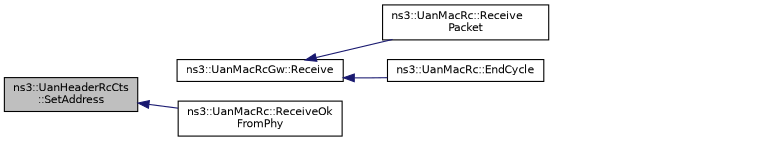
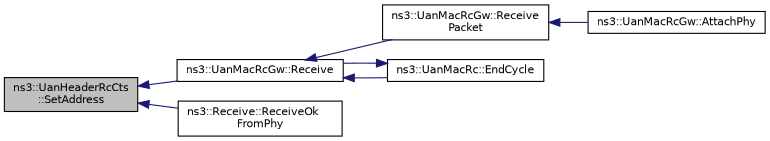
(466, 22) -> (466, 22)
none -> (677, 22)
none -> (360, 63)
none -> (164, 83)
(260, 119) -> (260, 119)
